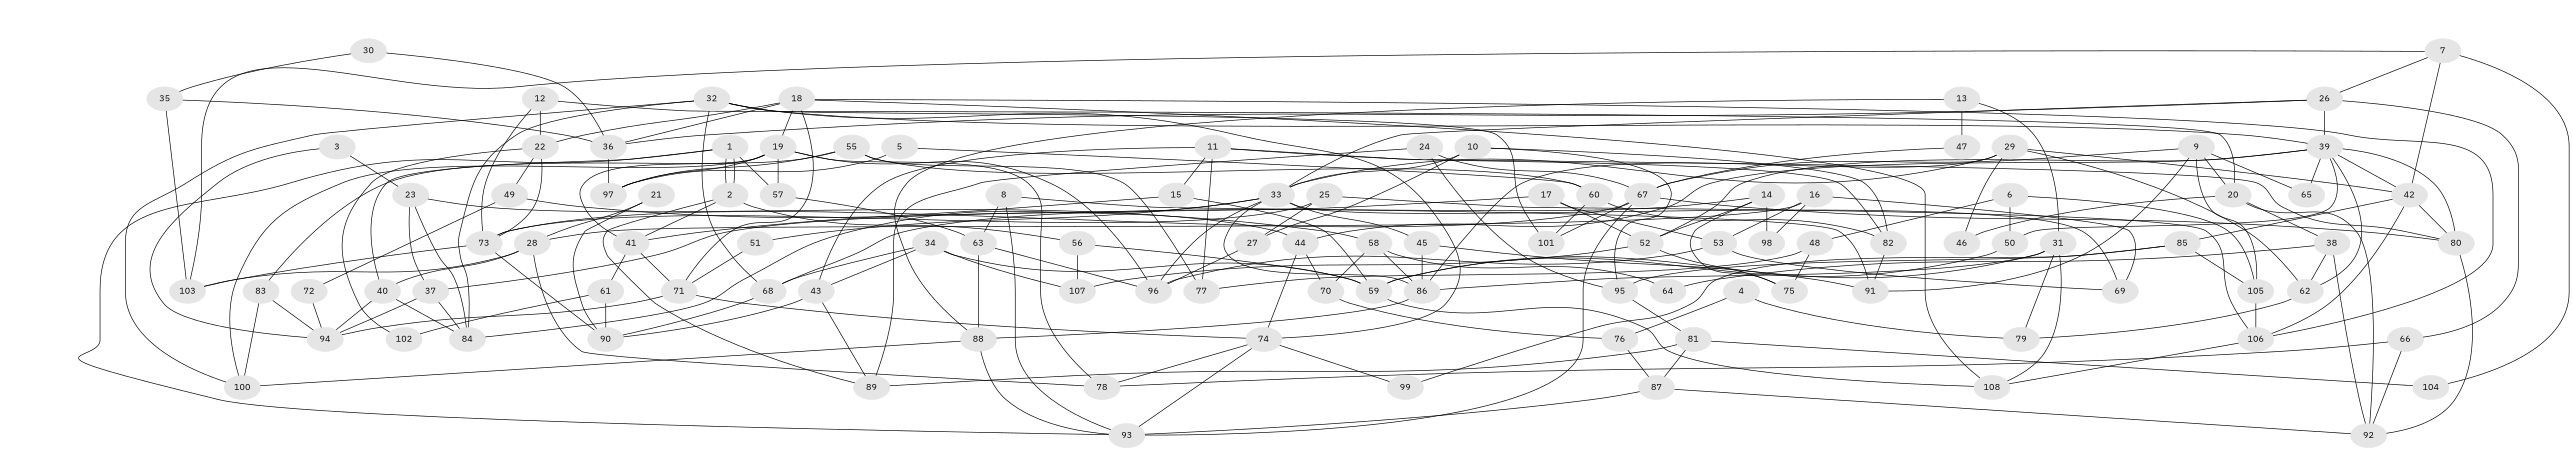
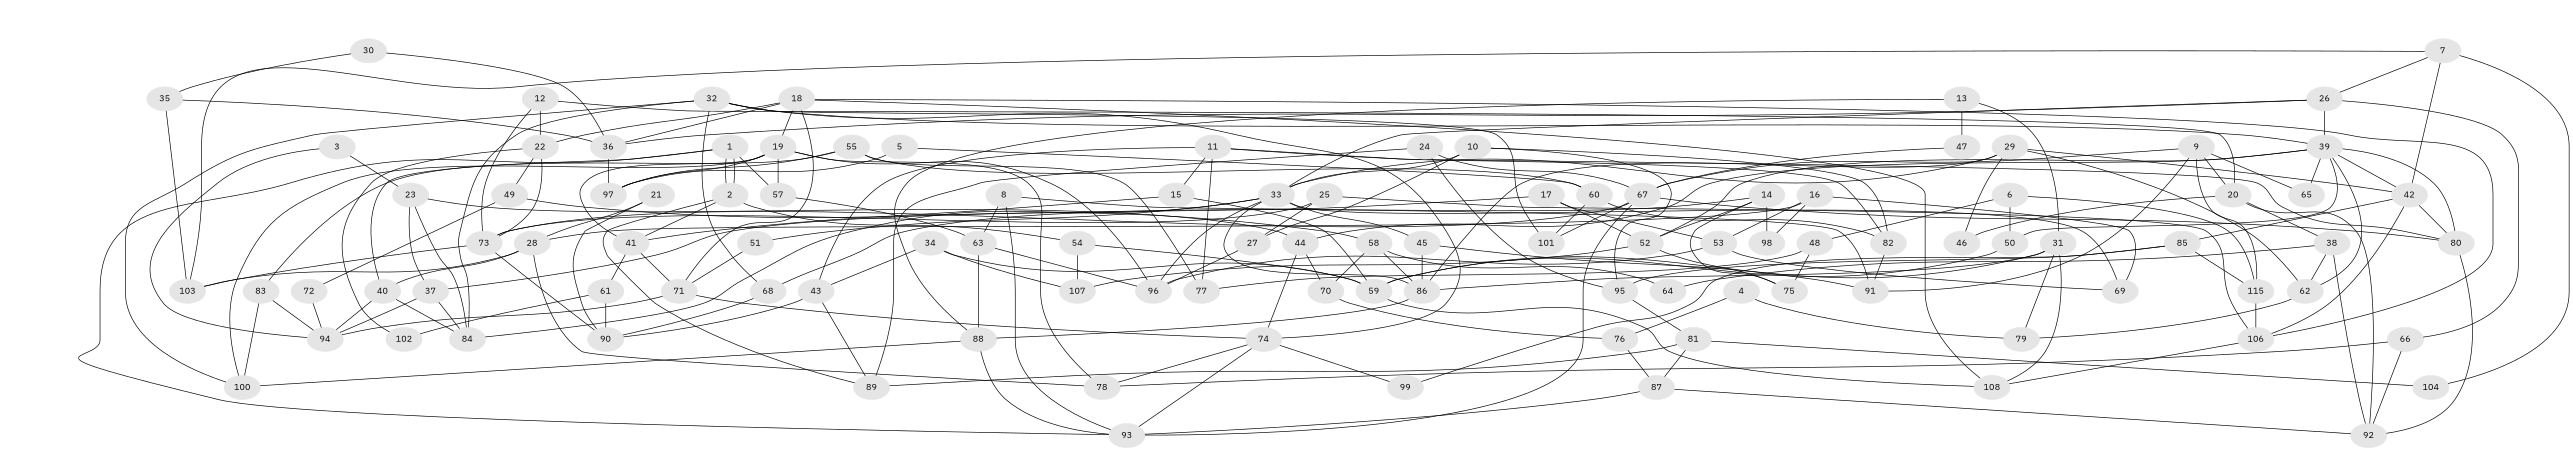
(1077, 243) -> (1077, 243)
(847, 264) -> none
(2256, 291) -> (2256, 291)
